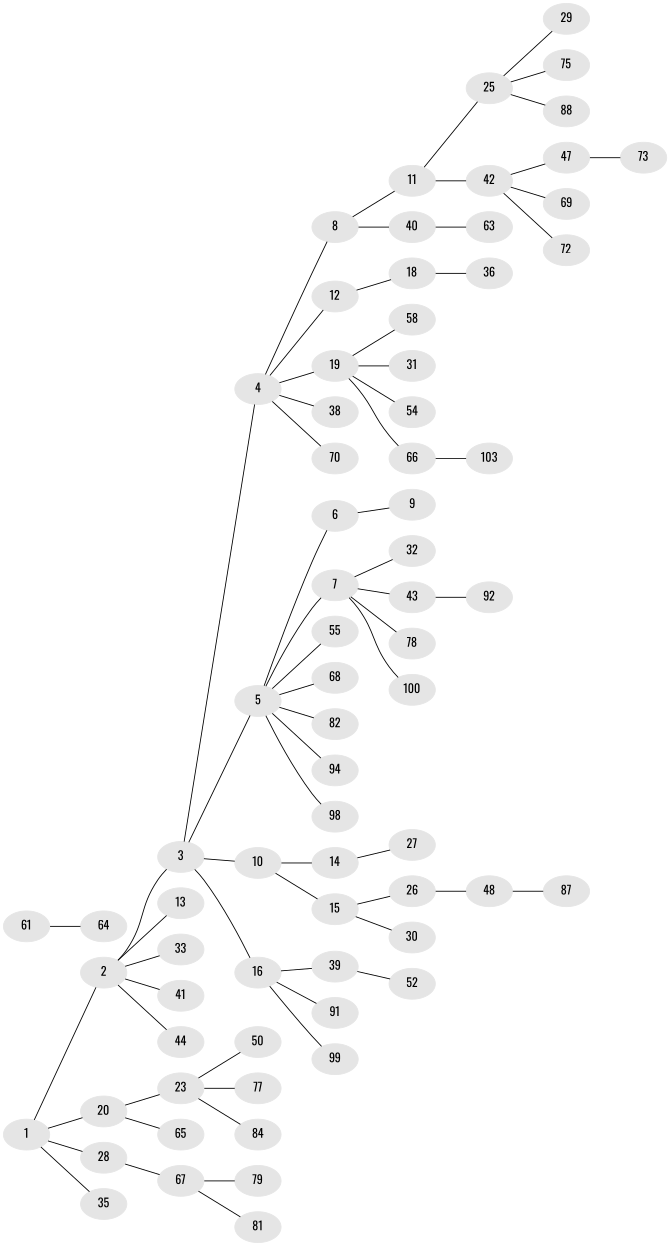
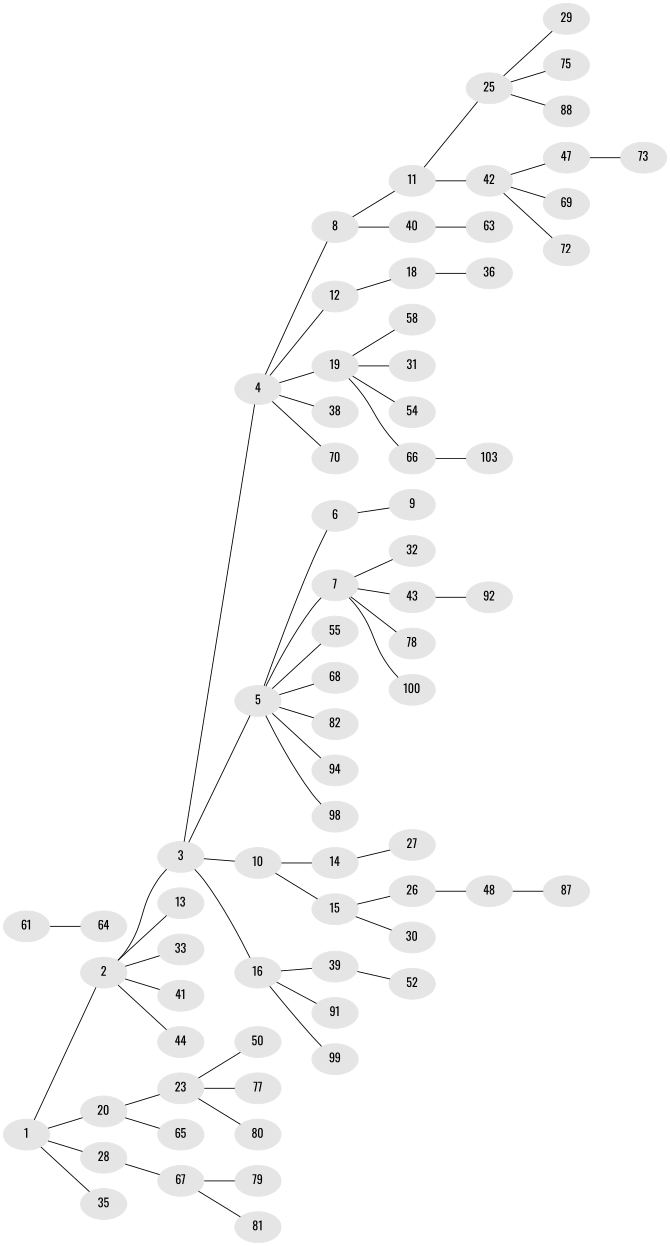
(258, 1135) -> (258, 1135)
